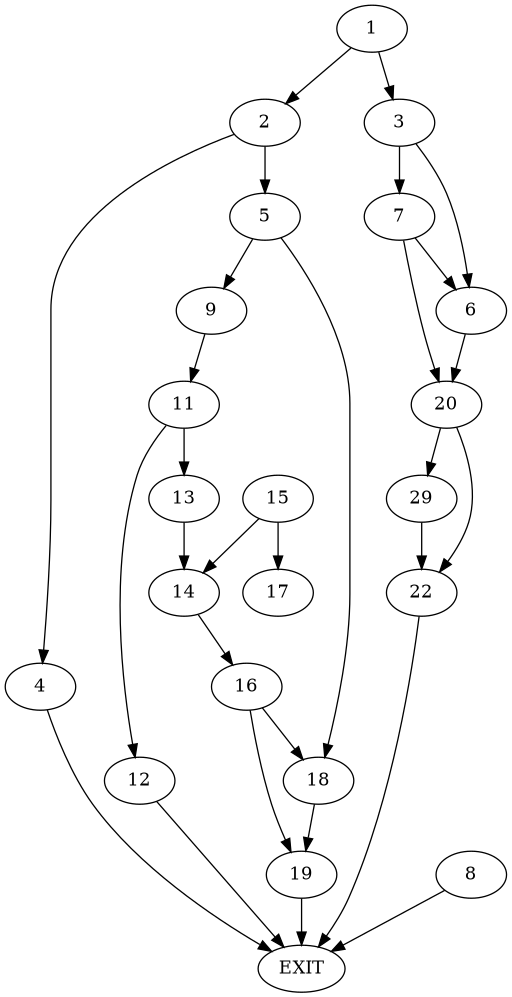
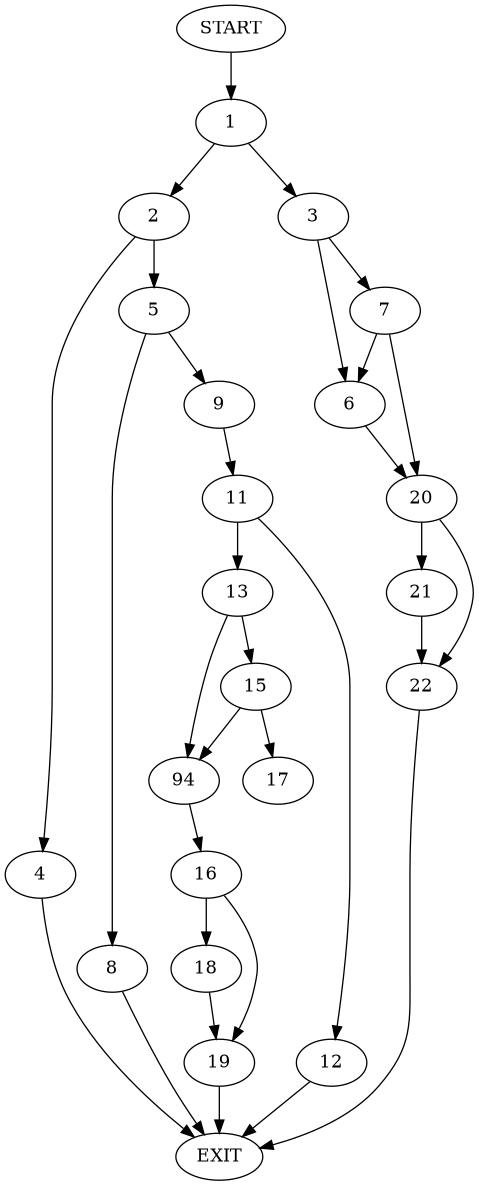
none -> (231, 29)
(350, 484) -> (112, 631)
(422, 499) -> (422, 593)
(184, 593) -> (184, 781)
none -> (245, 633)
